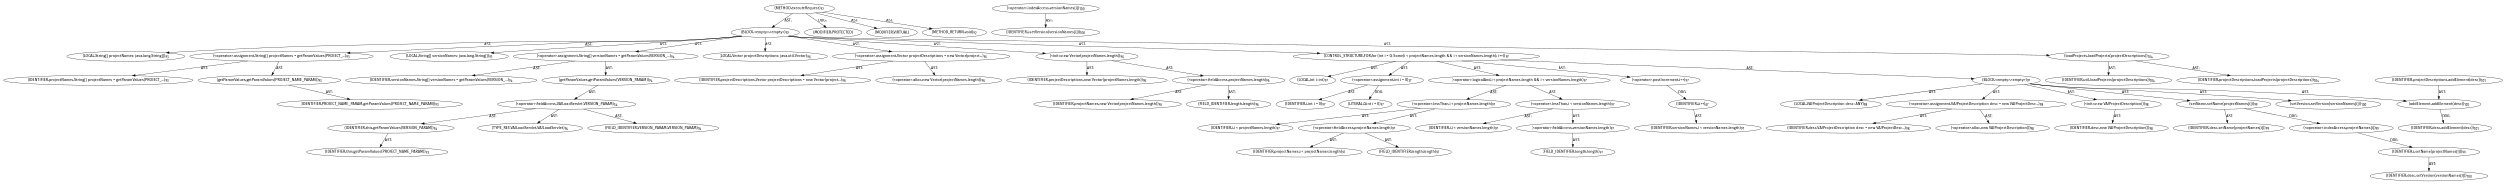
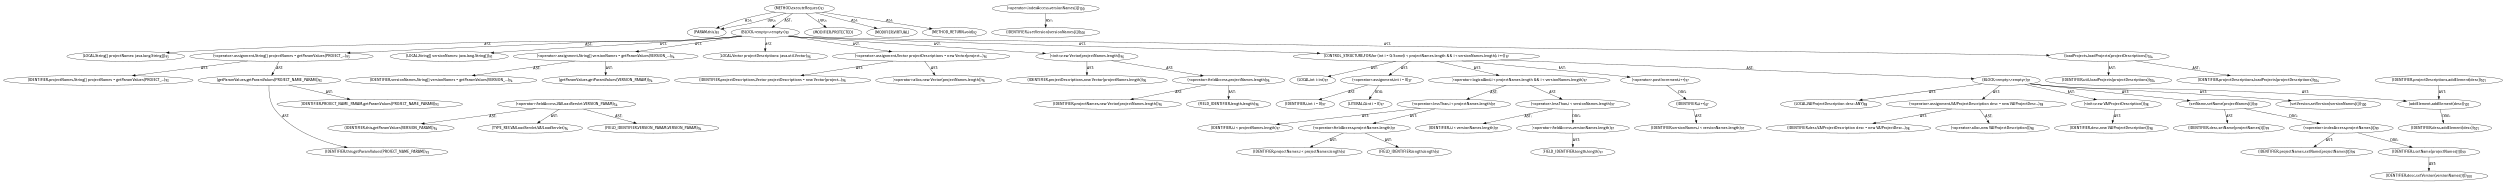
none -> (707, 32)
(983, 80) -> (983, 80)
(587, 92) -> none
(1577, 116) -> (1577, 116)
(385, 139) -> (295, 128)
none -> (2307, 152)
(2469, 176) -> (2469, 176)
